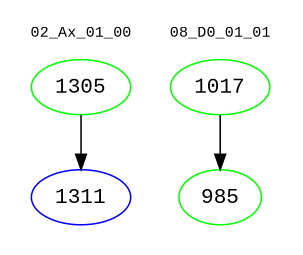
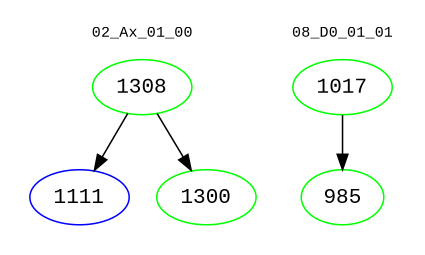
(81, 87) -> (142, 87)
(81, 197) -> (80, 197)
none -> (206, 197)
